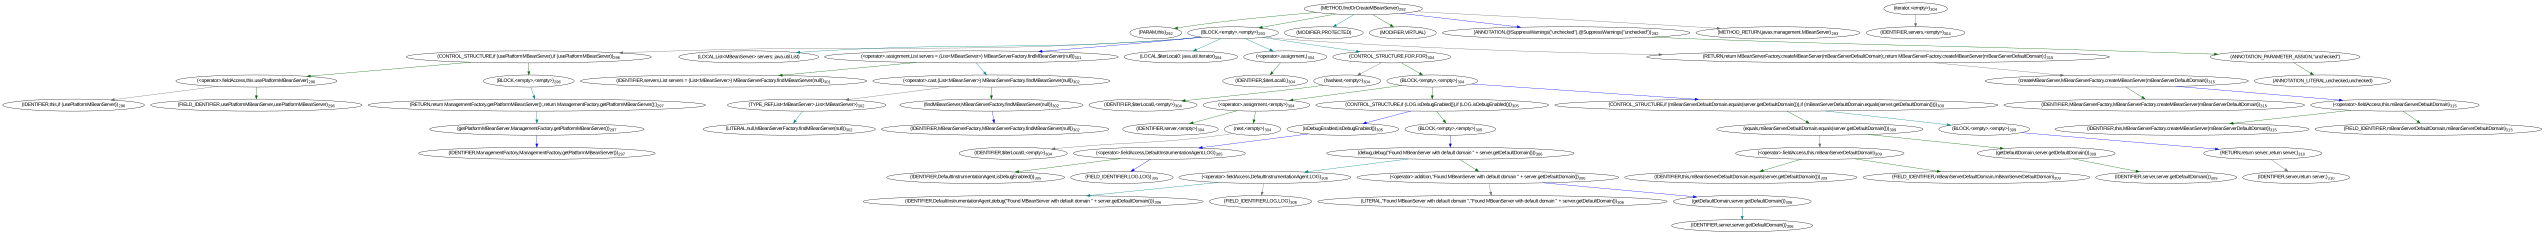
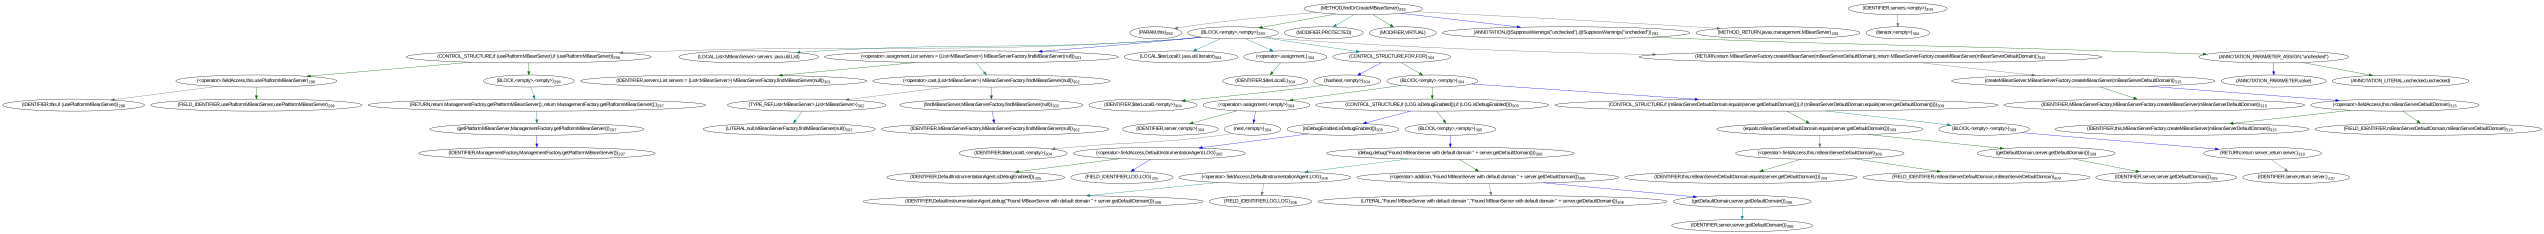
(1247, 19) -> (1247, 19)
(1916, 19) -> (1898, 19)
(1371, 68) -> (1371, 68)
none -> (2274, 81)
(1255, 116) -> (1255, 116)
